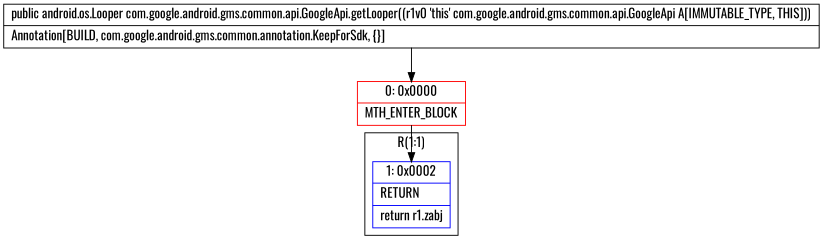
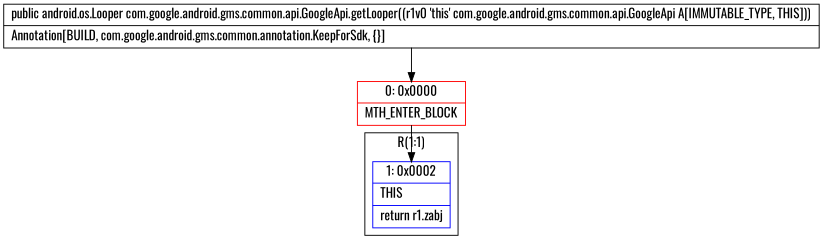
(400, 194) -> (392, 194)
